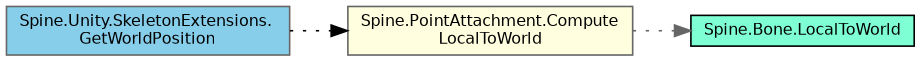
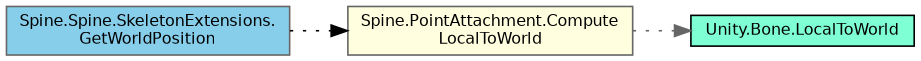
(148, 31) -> (148, 31)
(803, 31) -> (803, 31)
